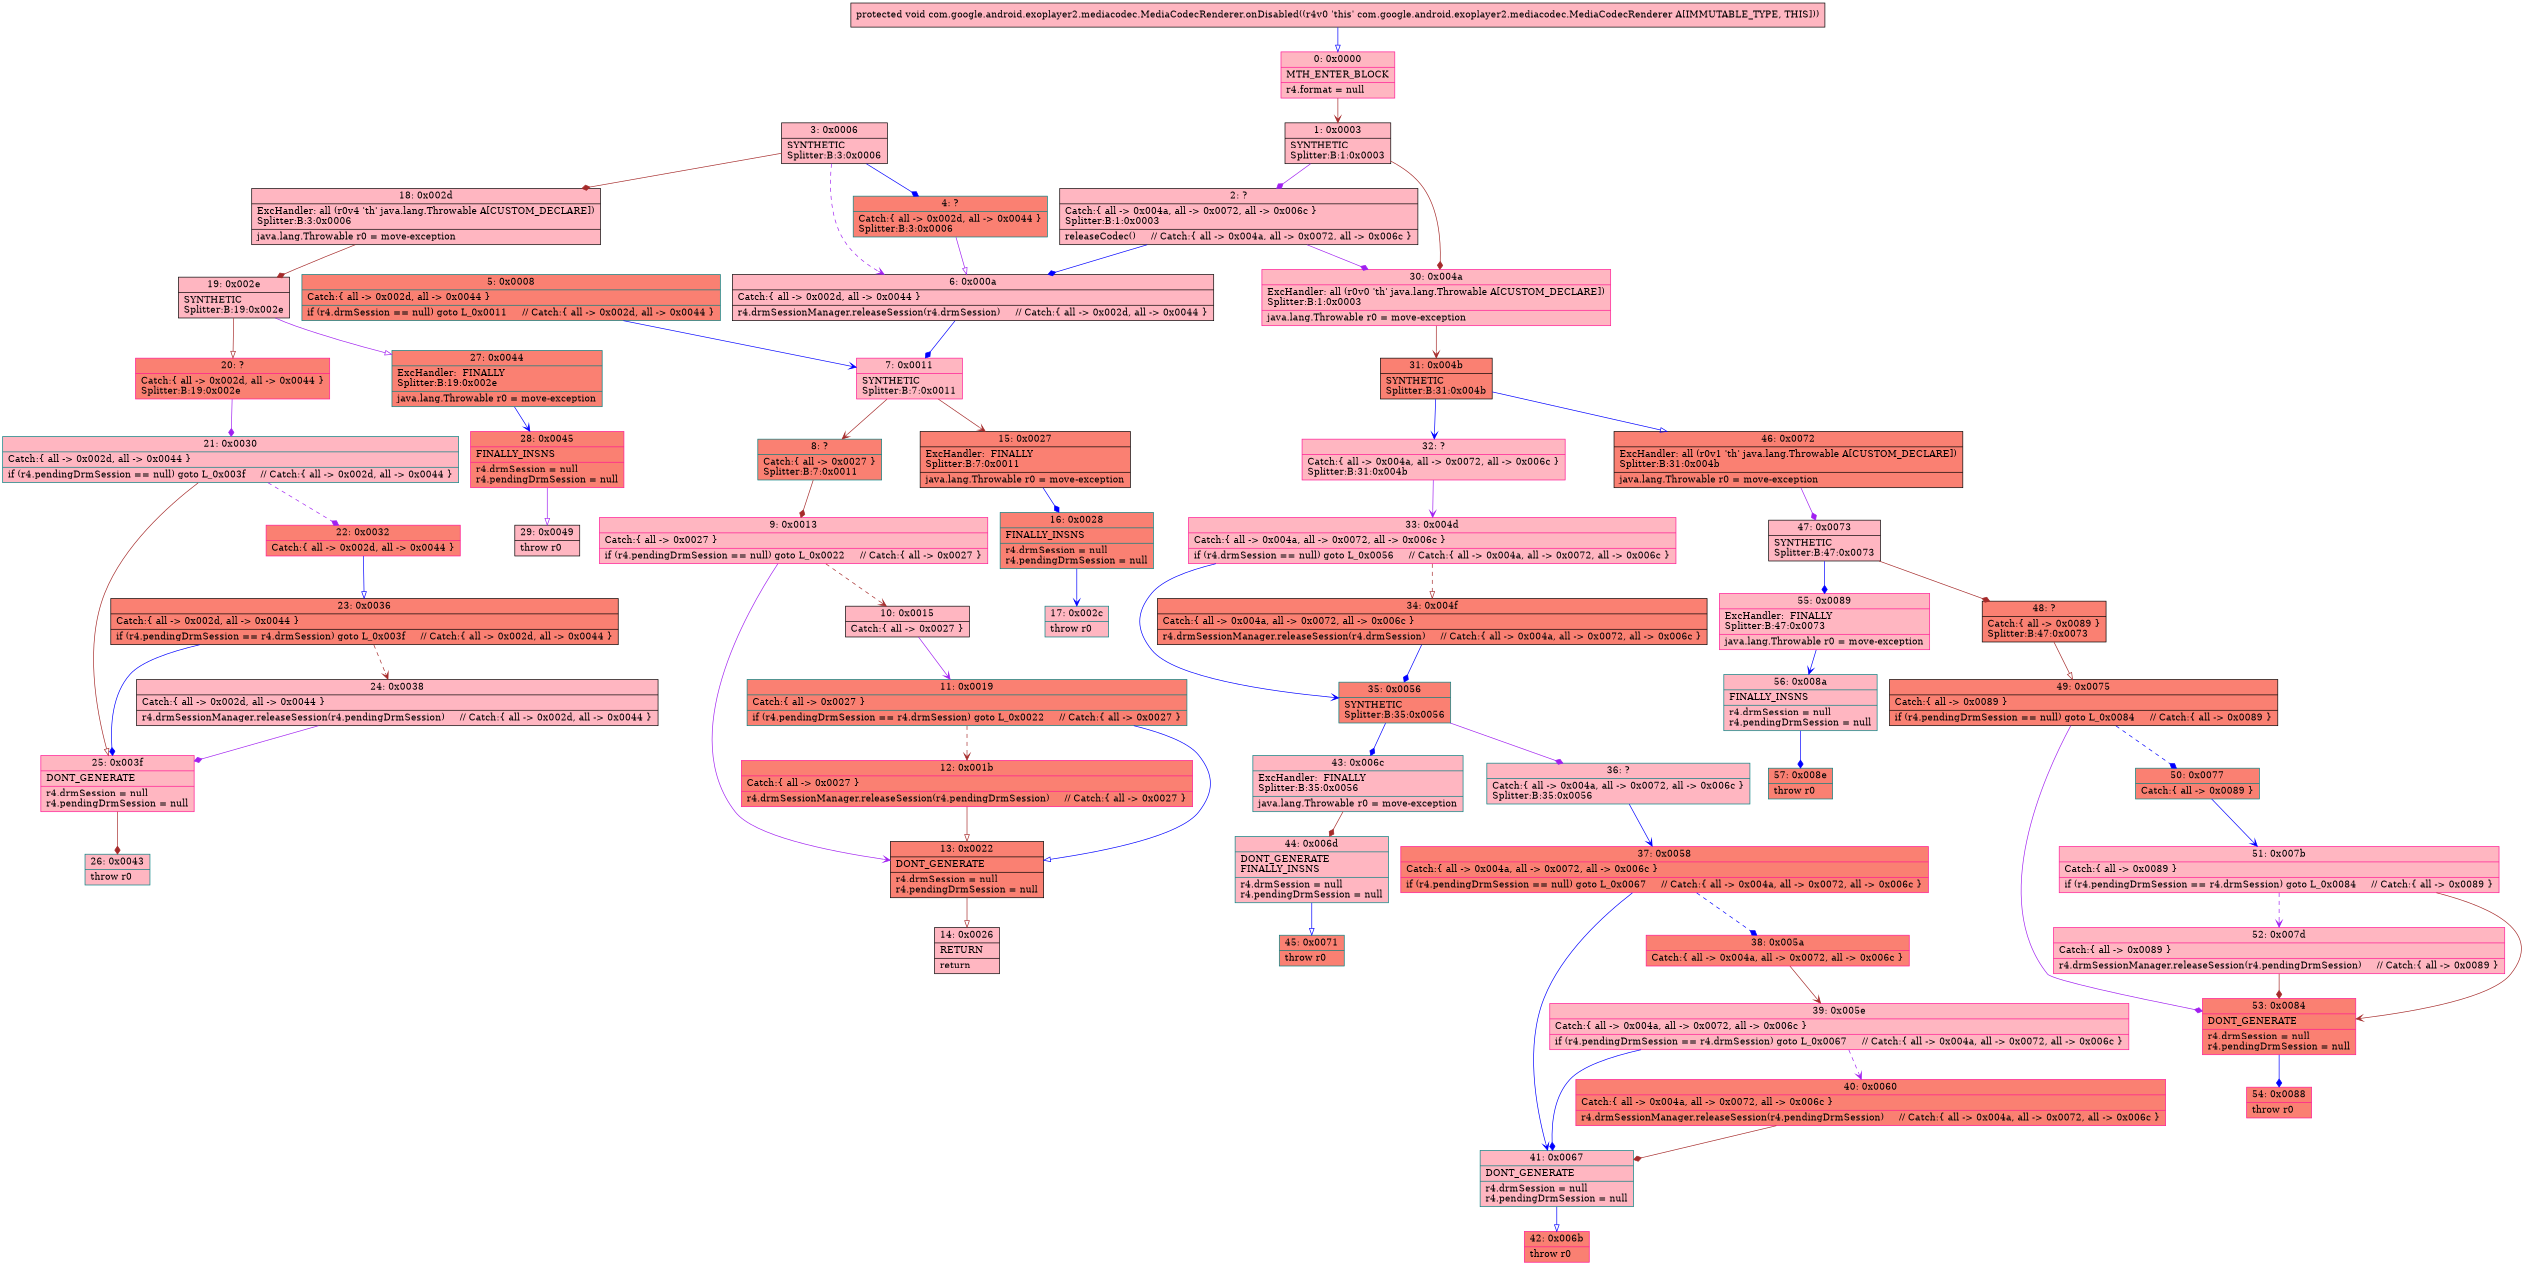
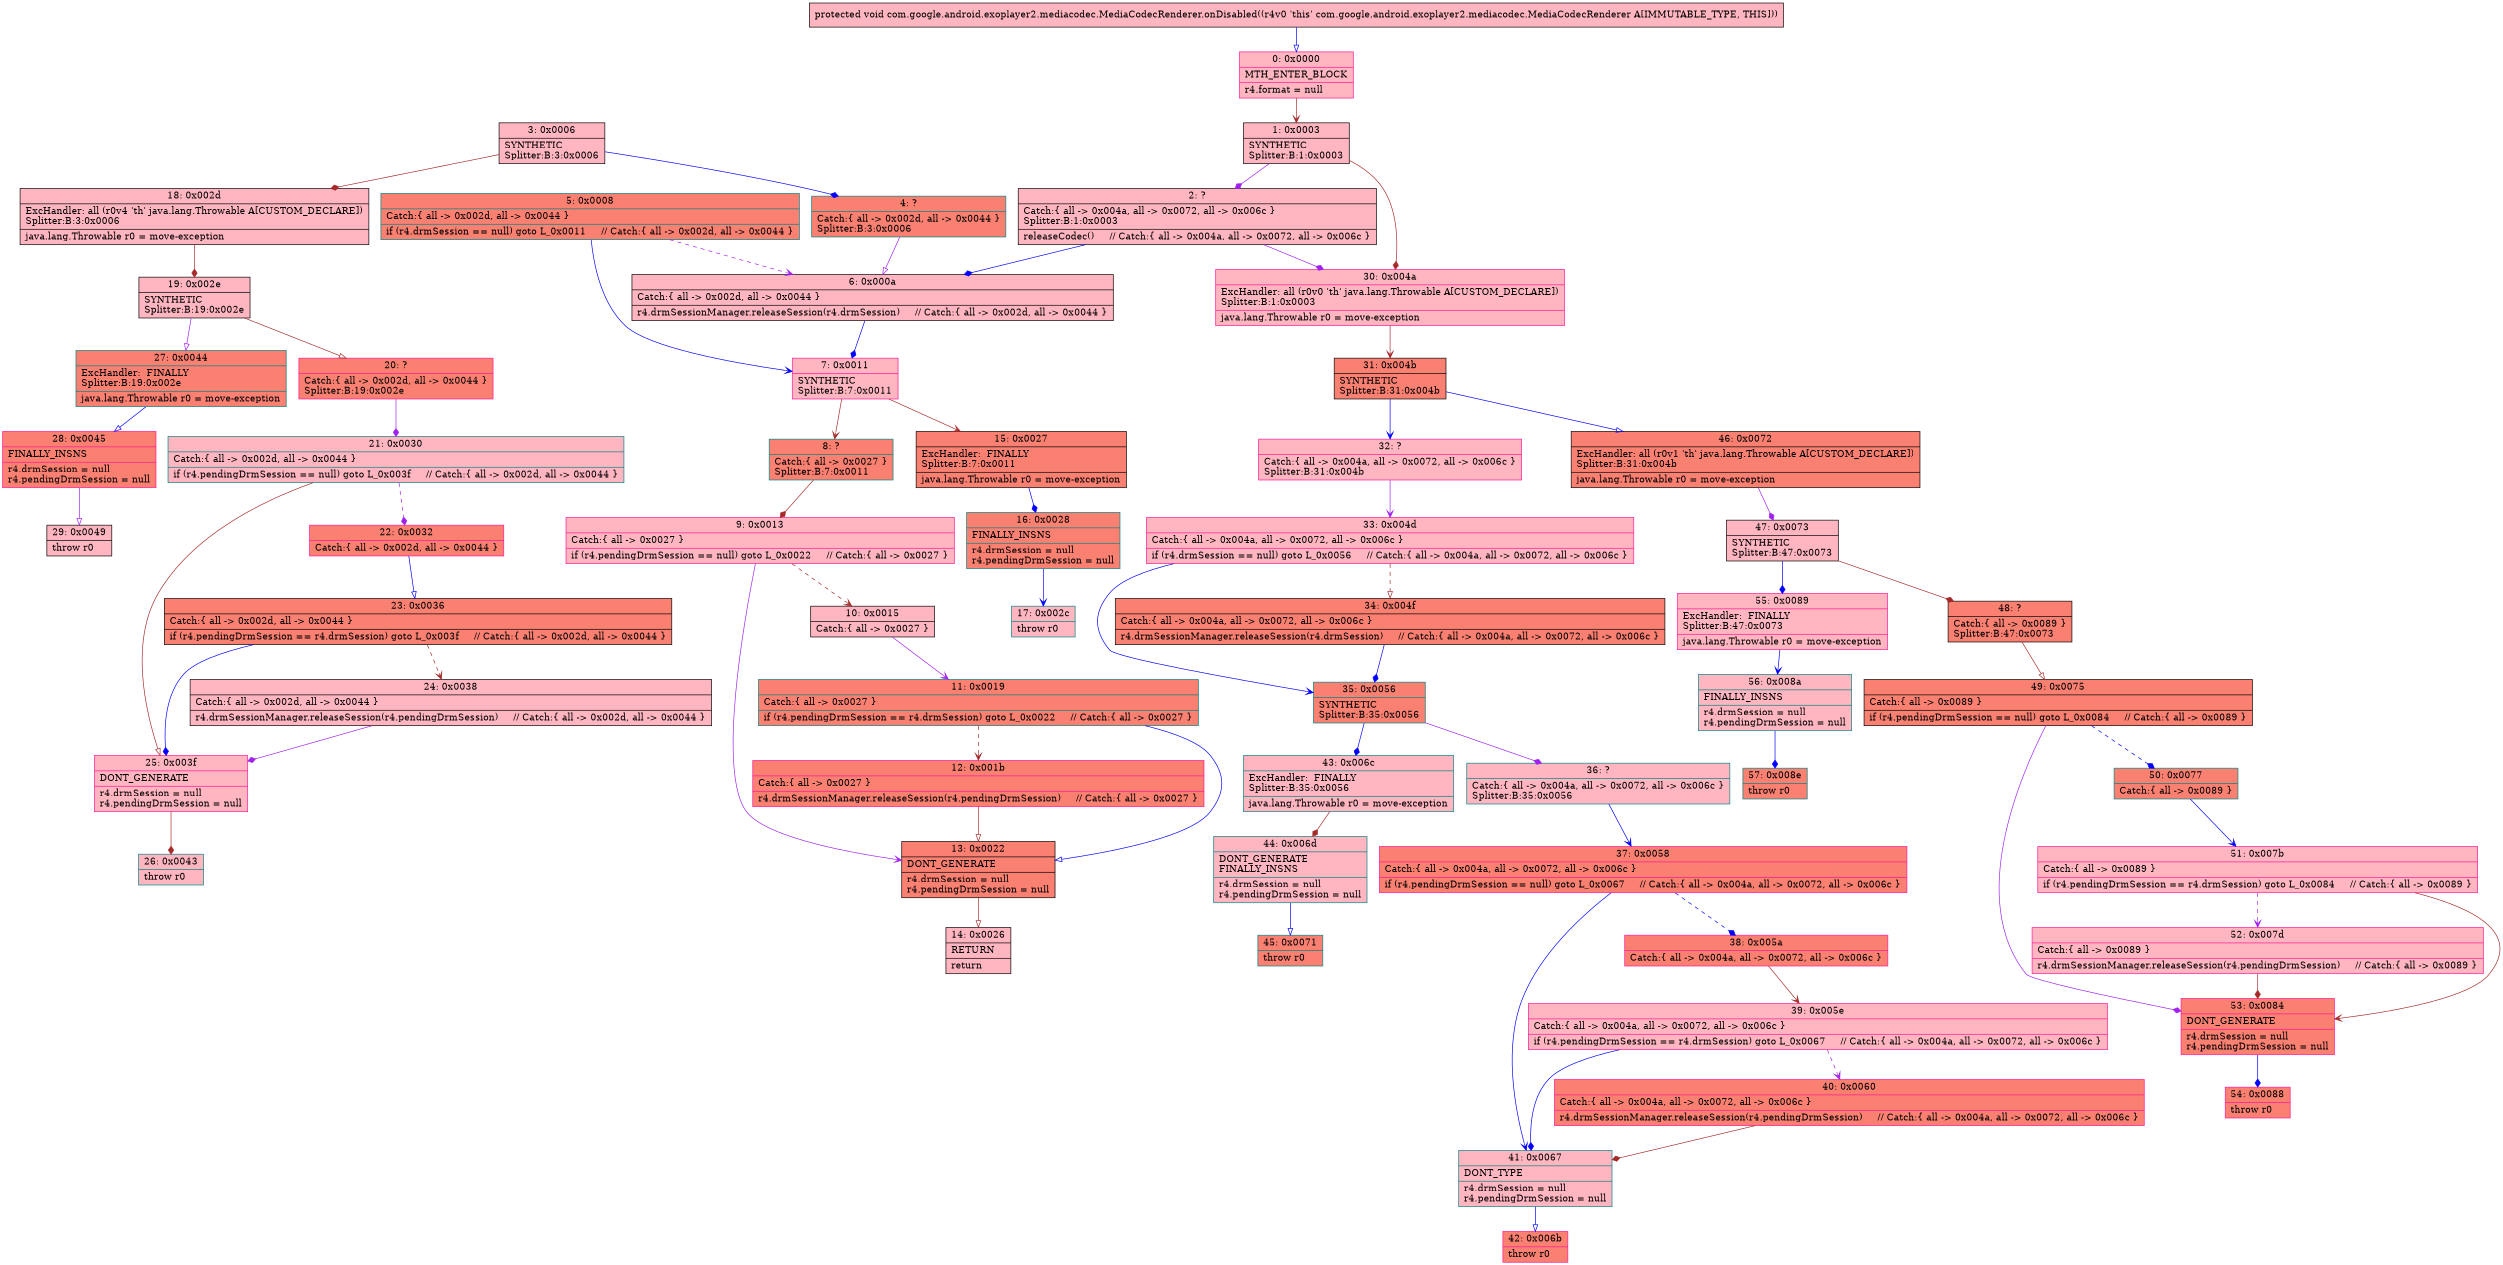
(837, 226) -> (728, 256)
(520, 416) -> (133, 417)
(1530, 1173) -> (1494, 1173)
